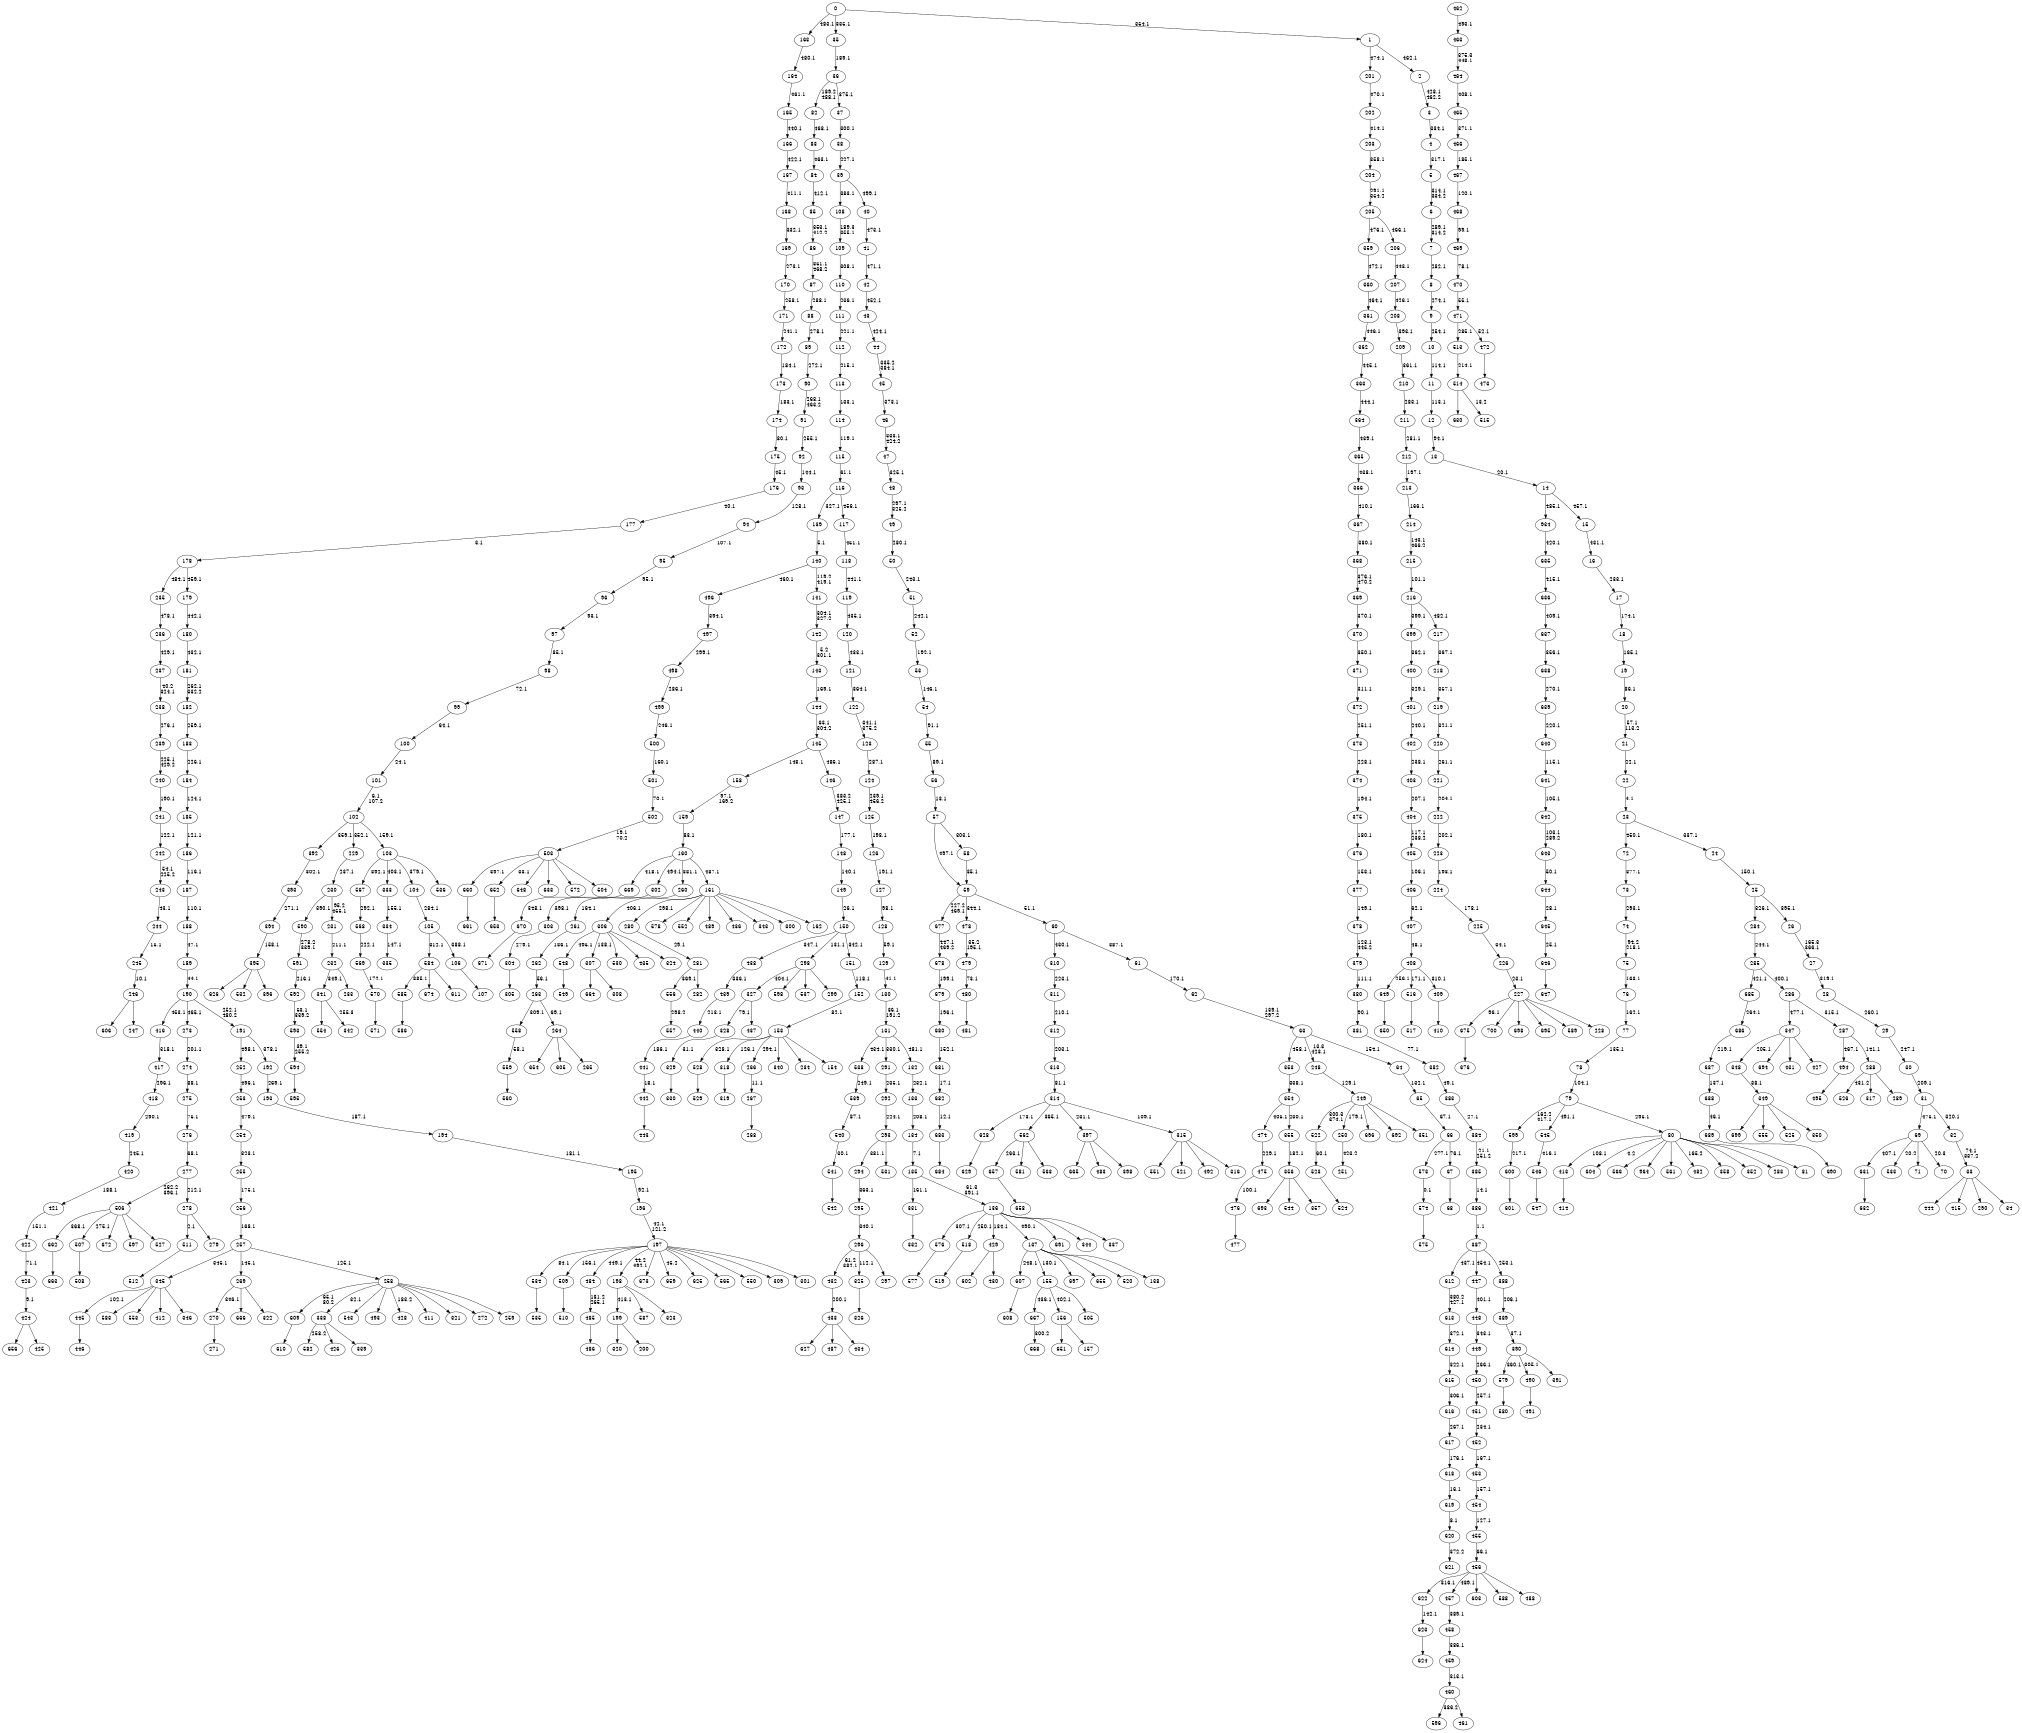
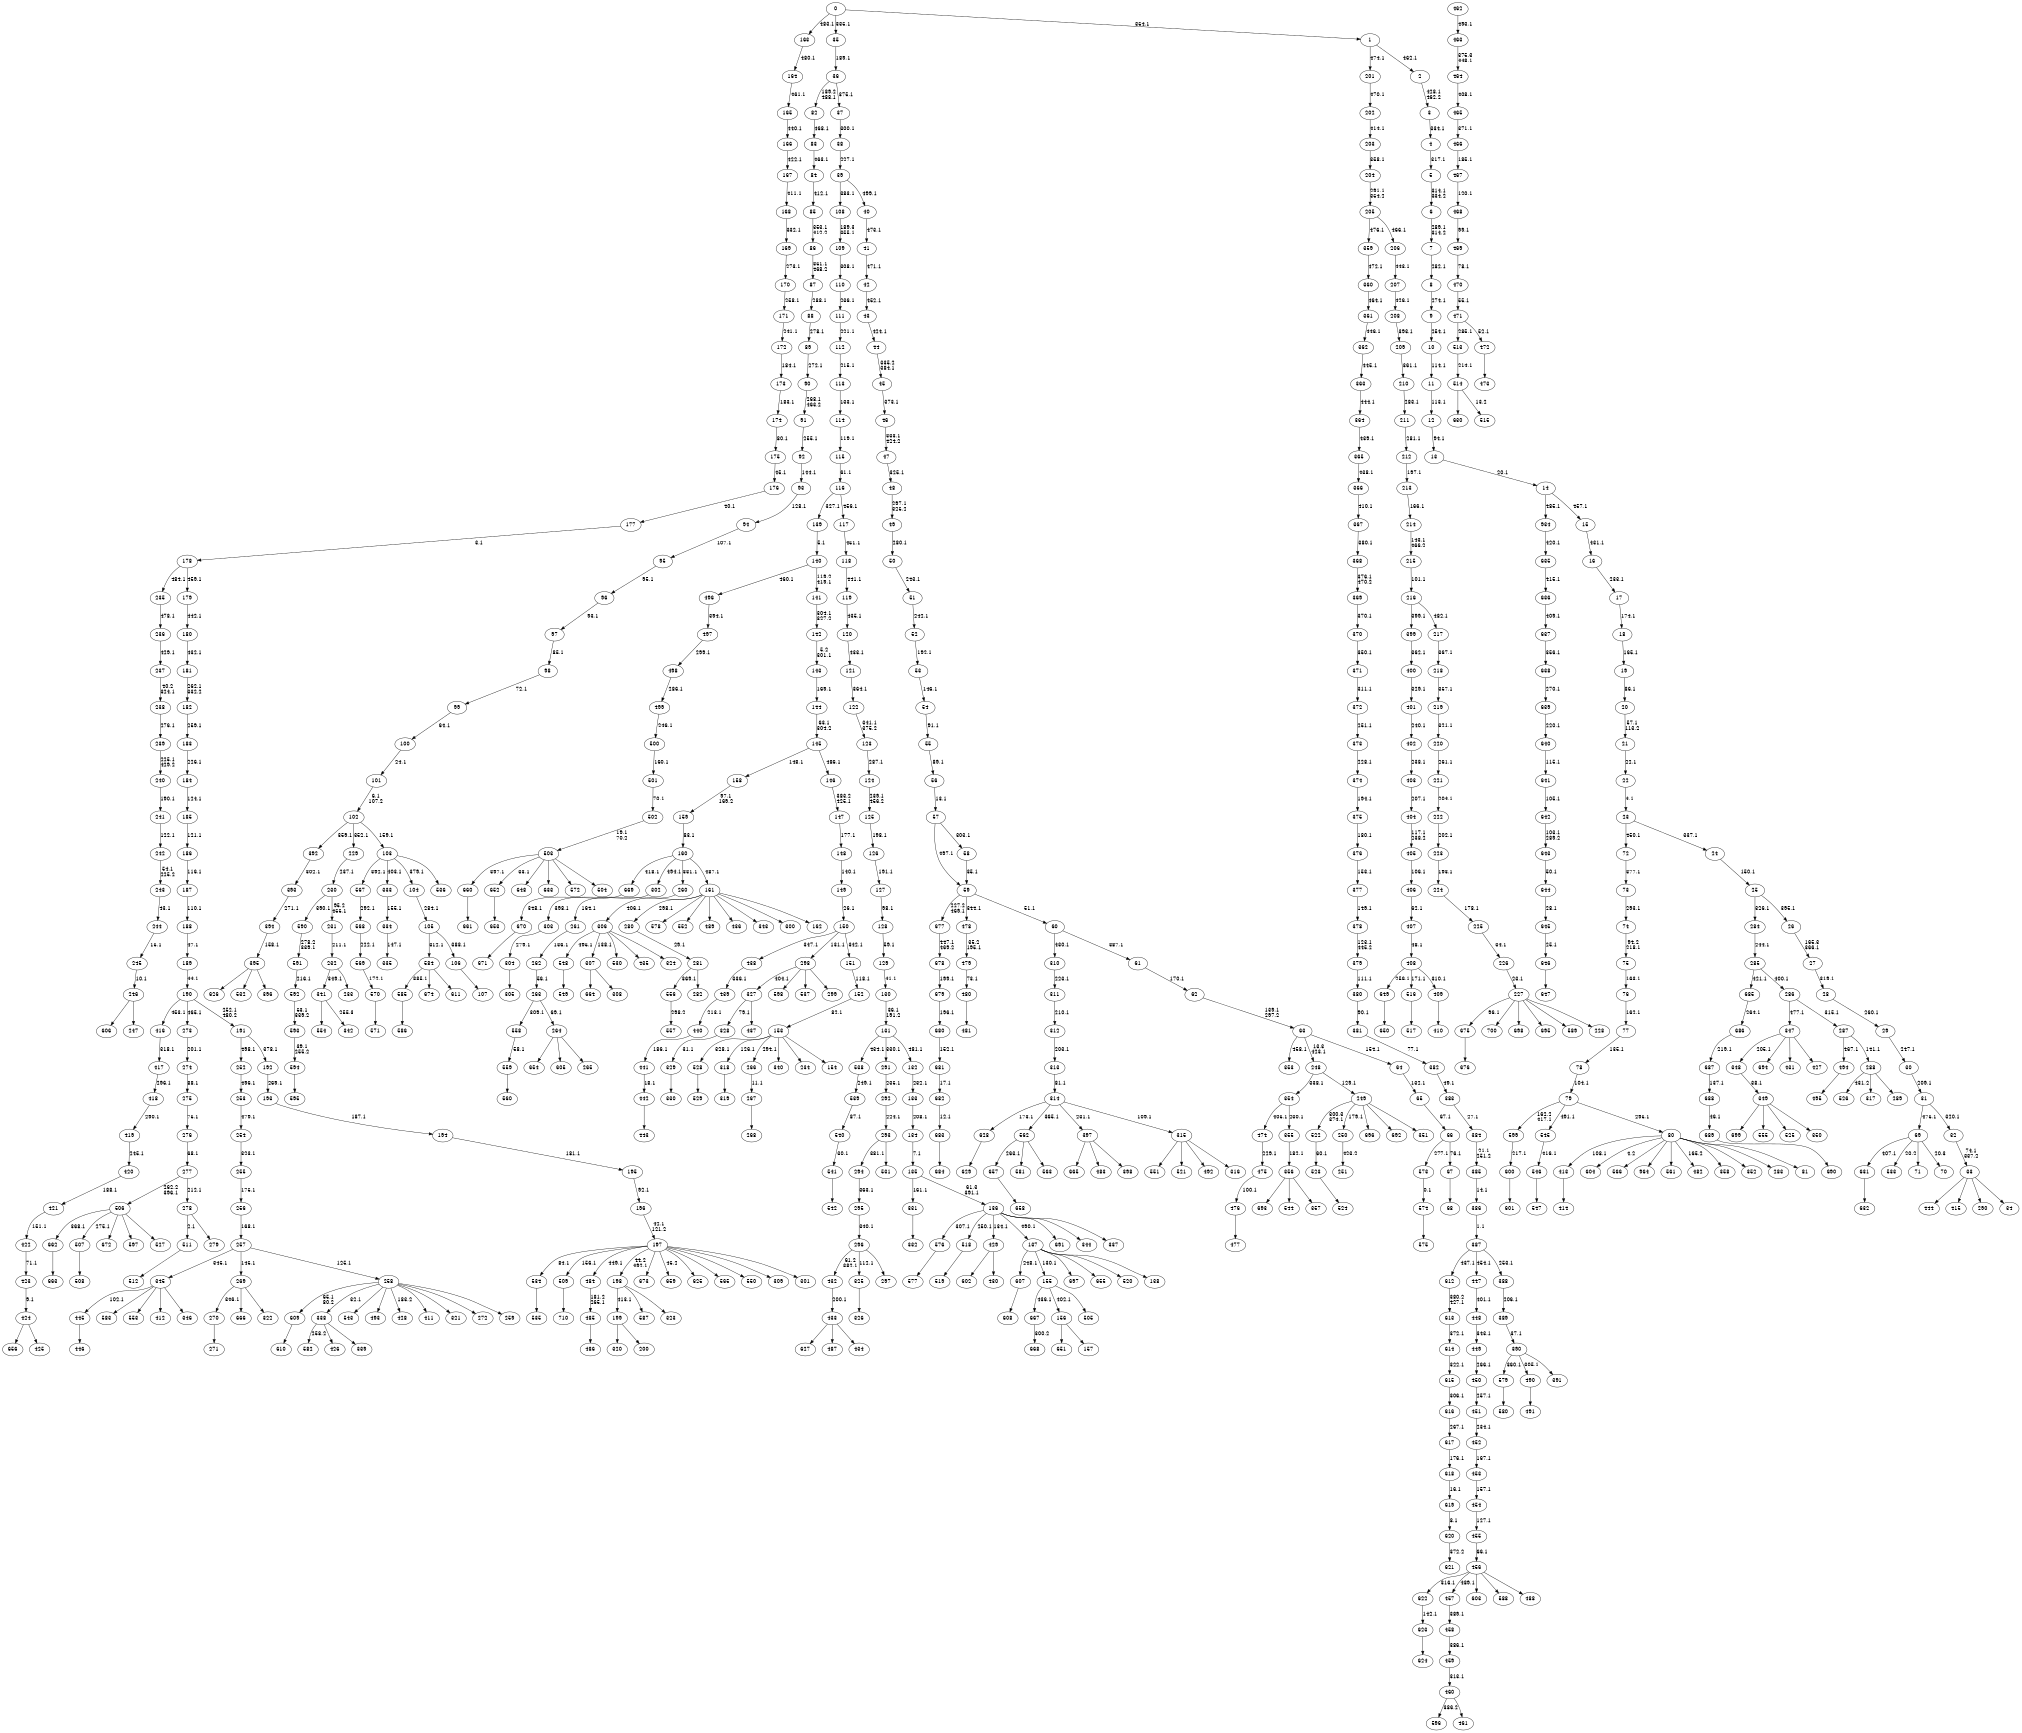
(1289, 1082) -> (1307, 1084)
(564, 1318) -> (564, 1318)
